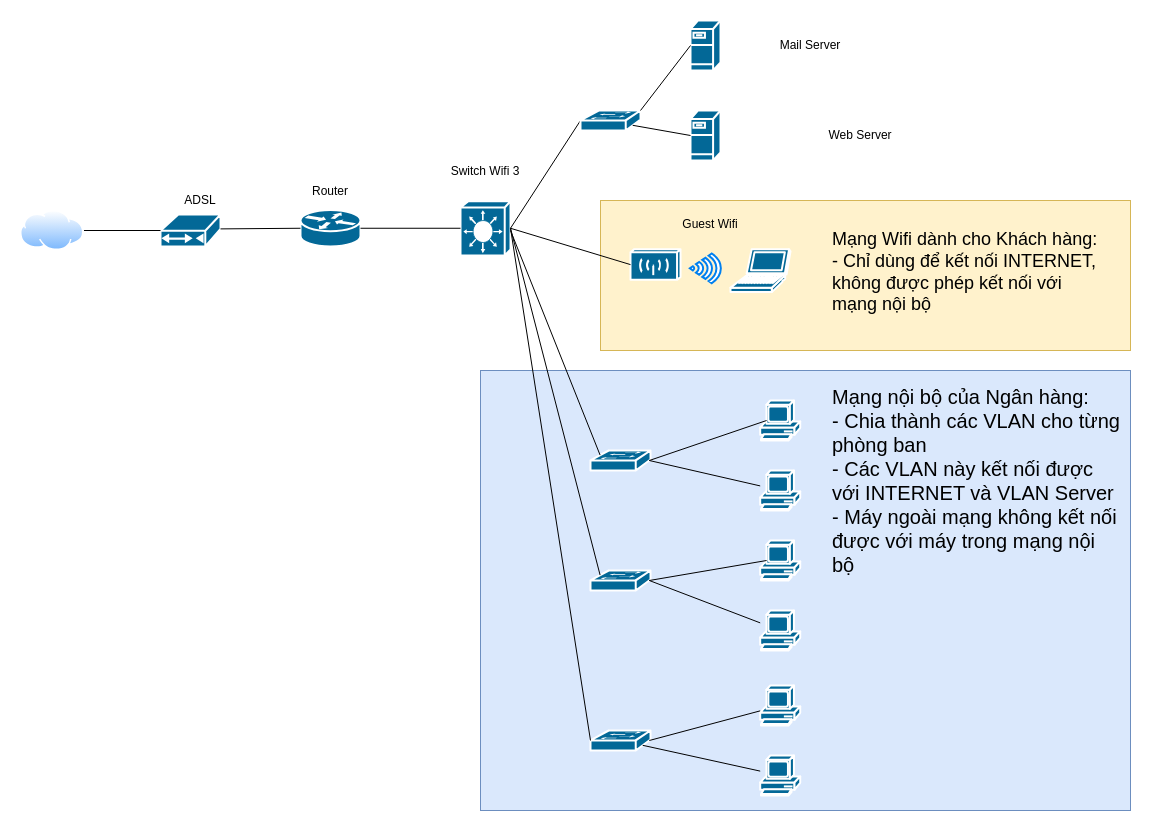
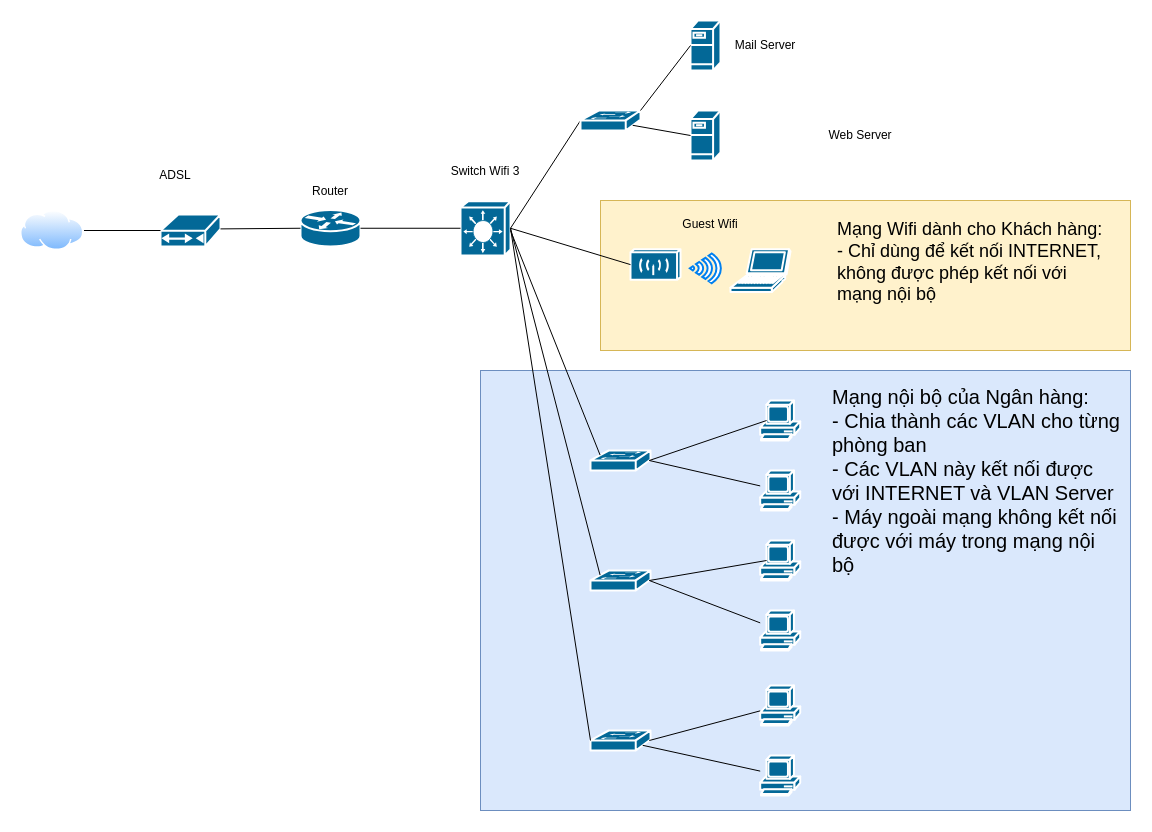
(811, 46) -> (766, 46)
(201, 200) -> (176, 175)
(968, 273) -> (973, 263)
